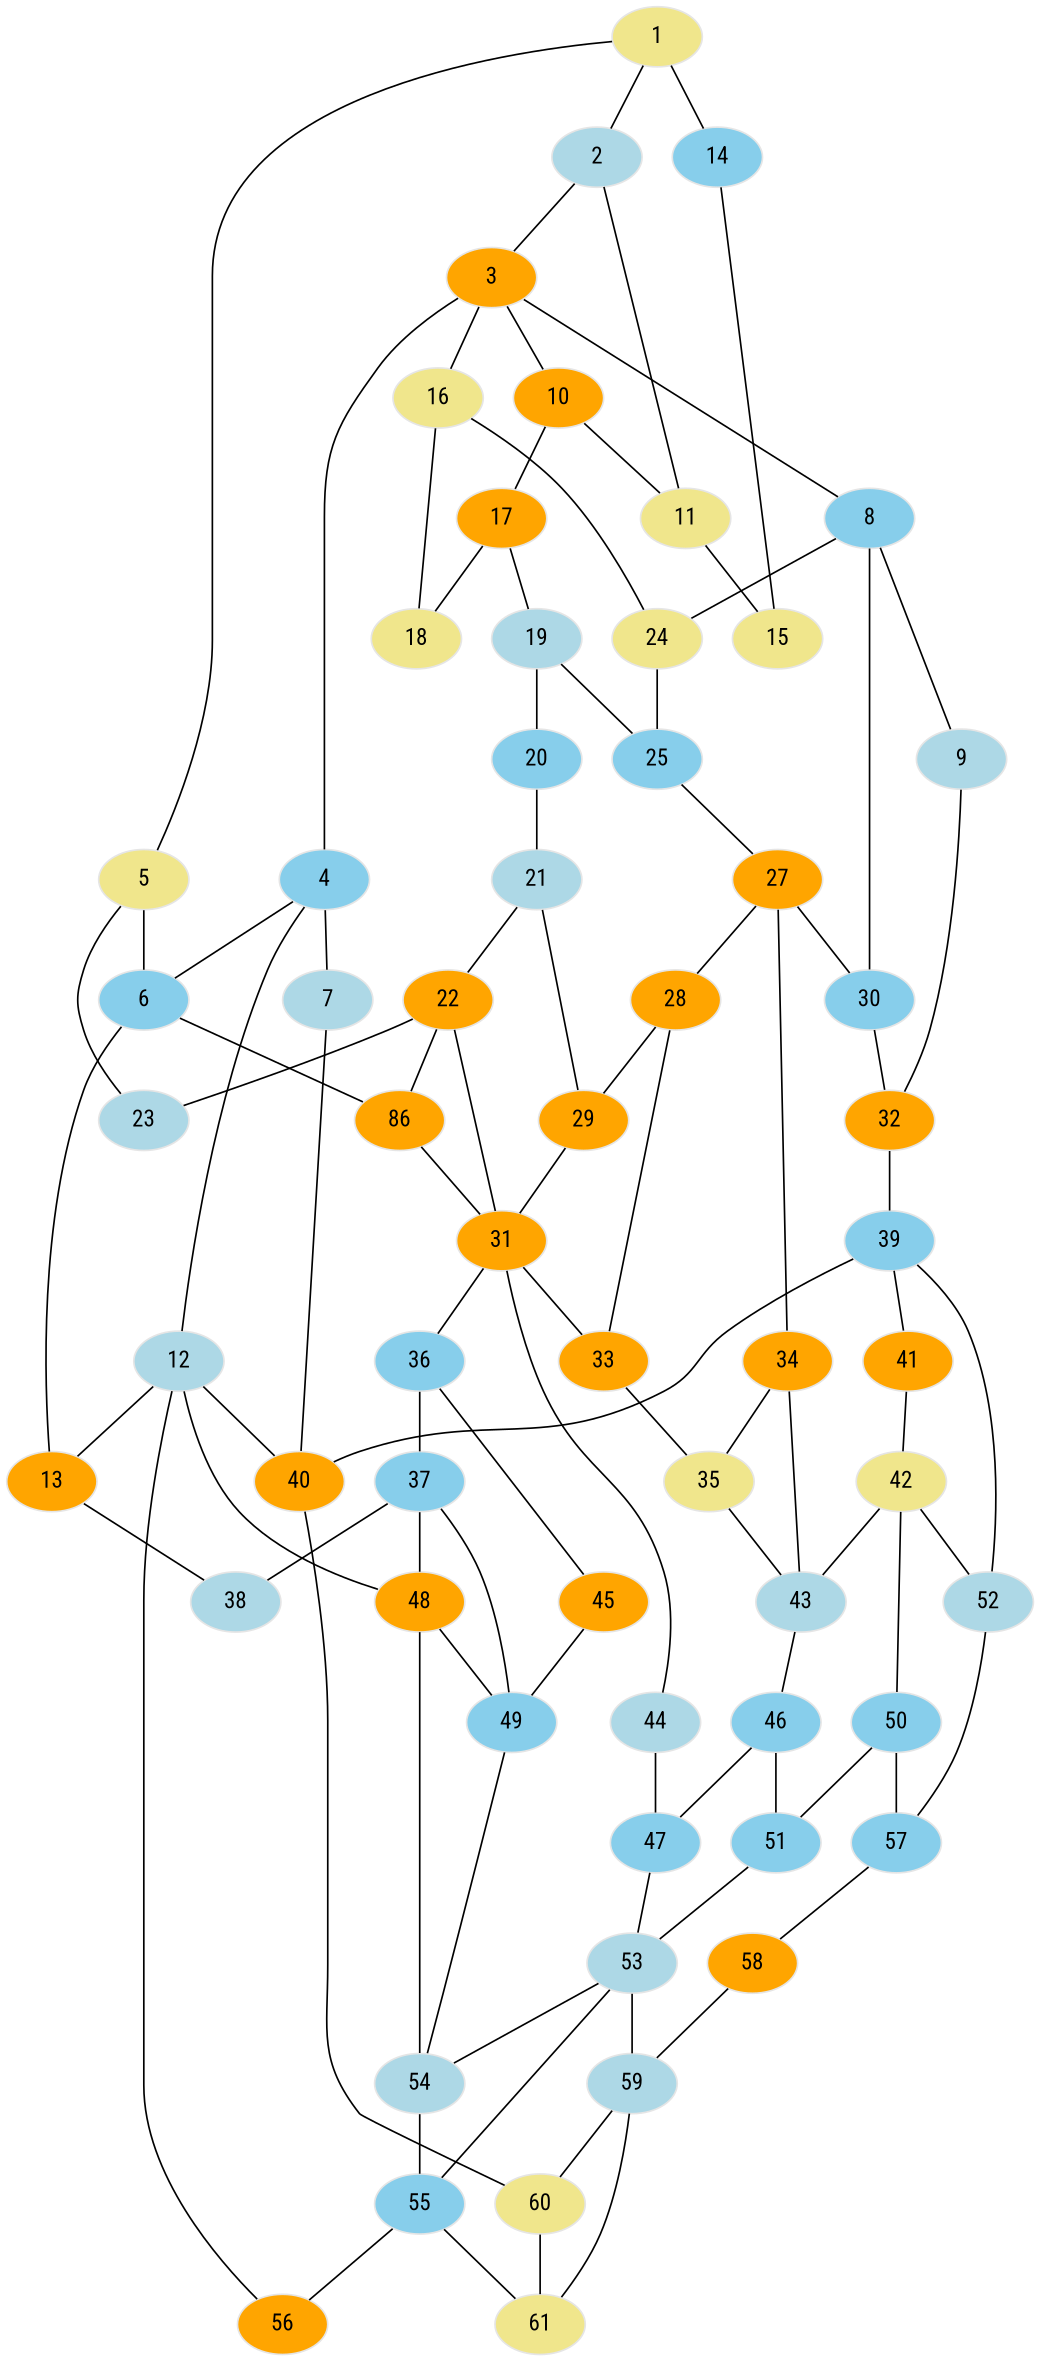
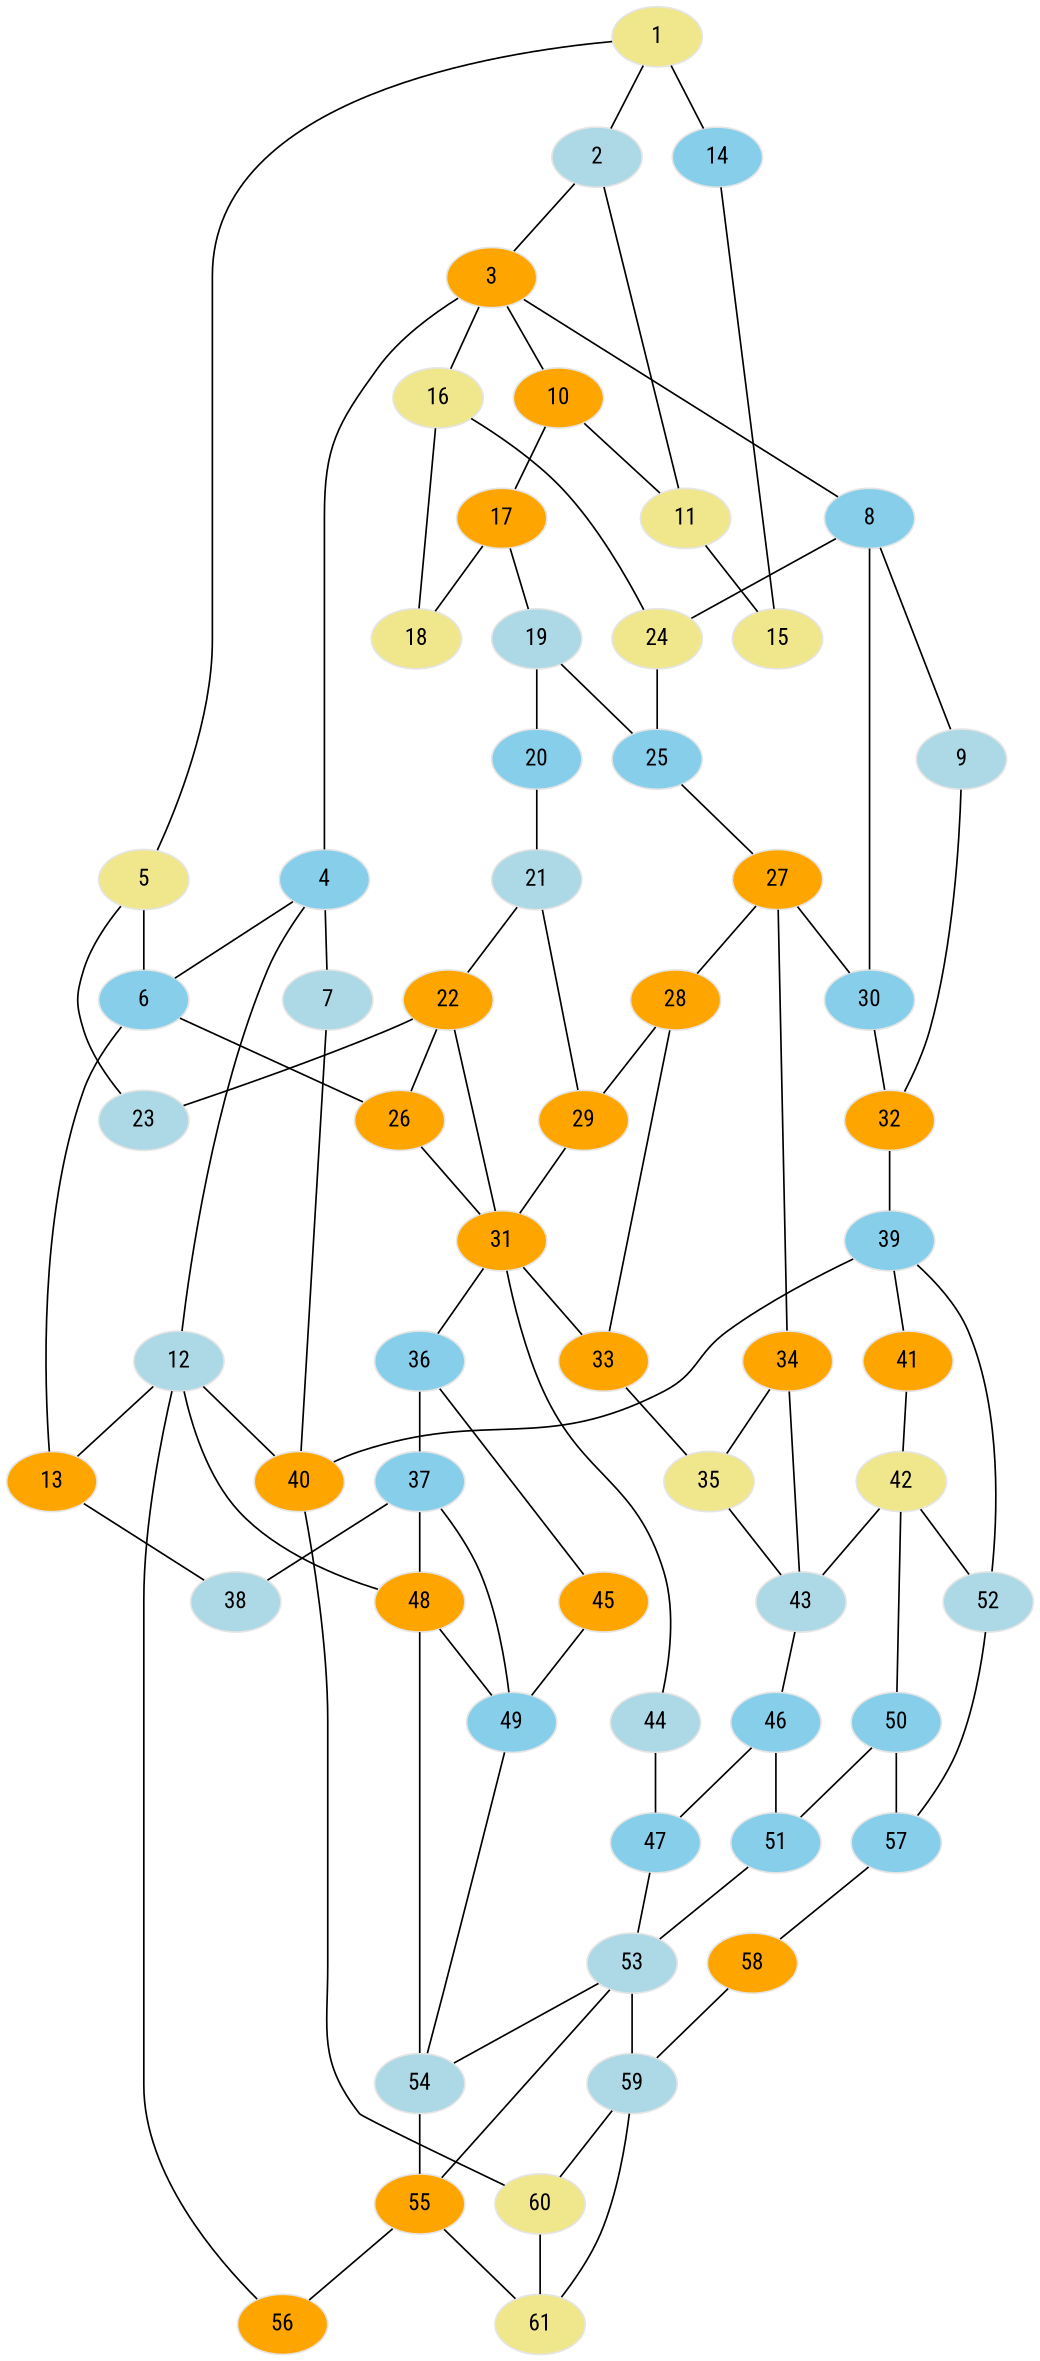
(400, 1120) -> (400, 1120)
(420, 2204) -> (420, 2204)
